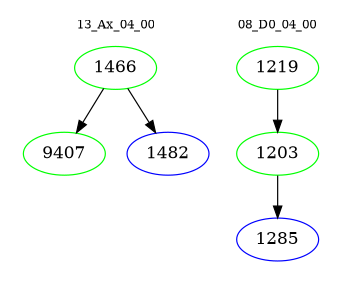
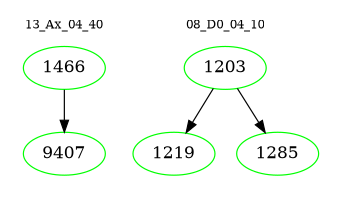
(116, 26) -> (64, 26)
(278, 26) -> (226, 26)
(278, 105) -> (203, 105)
(168, 154) -> none
(278, 240) -> (278, 154)
